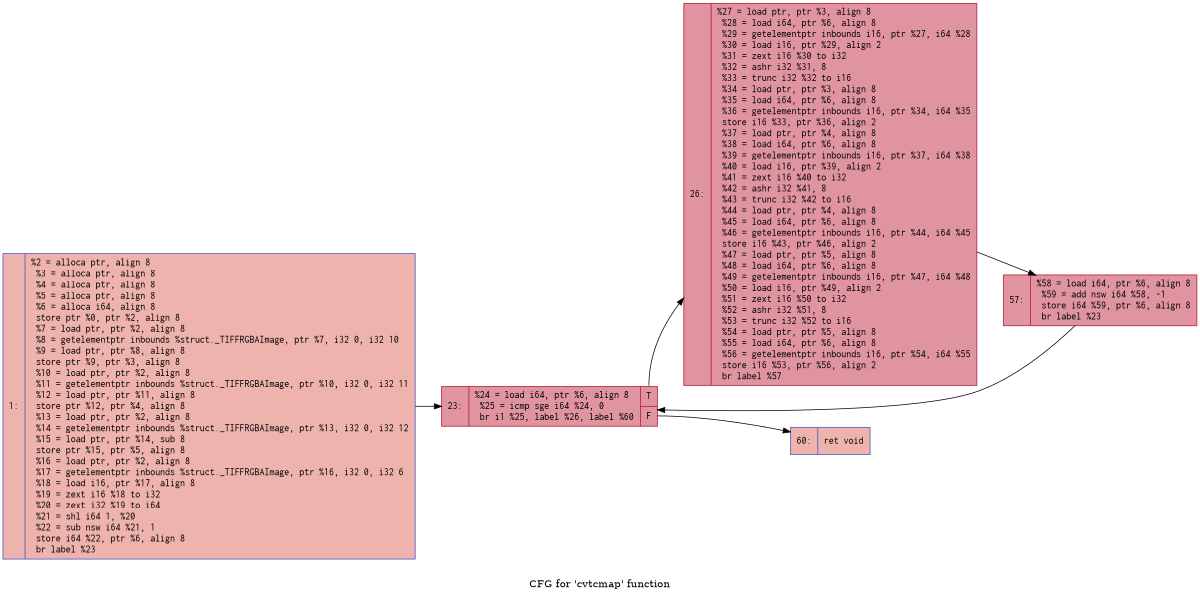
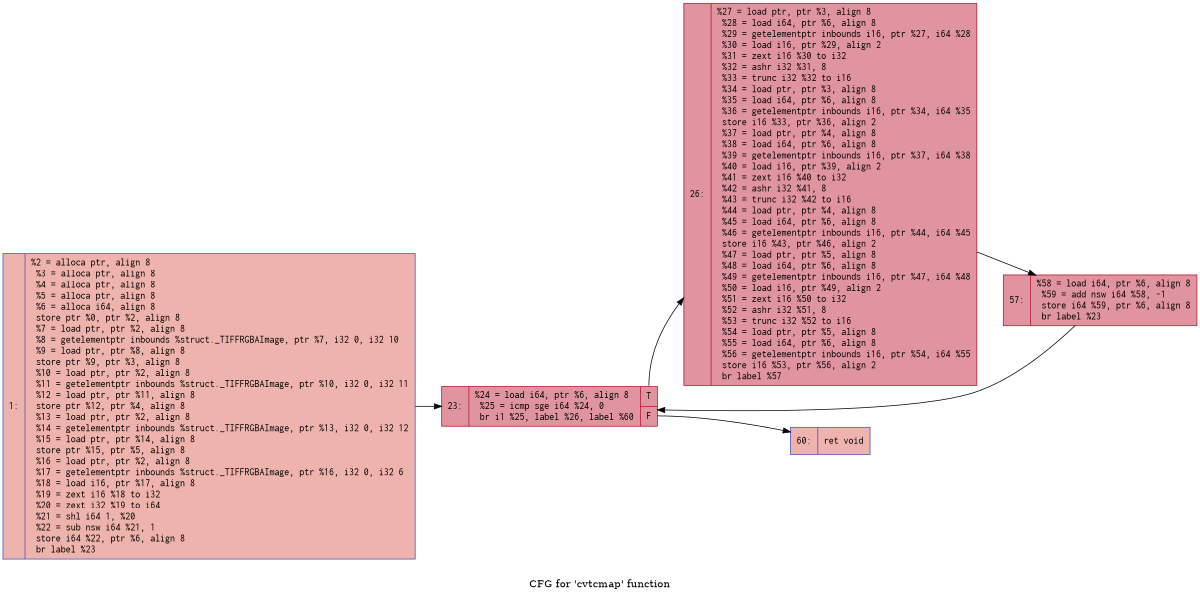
(108, 439) -> (113, 439)
